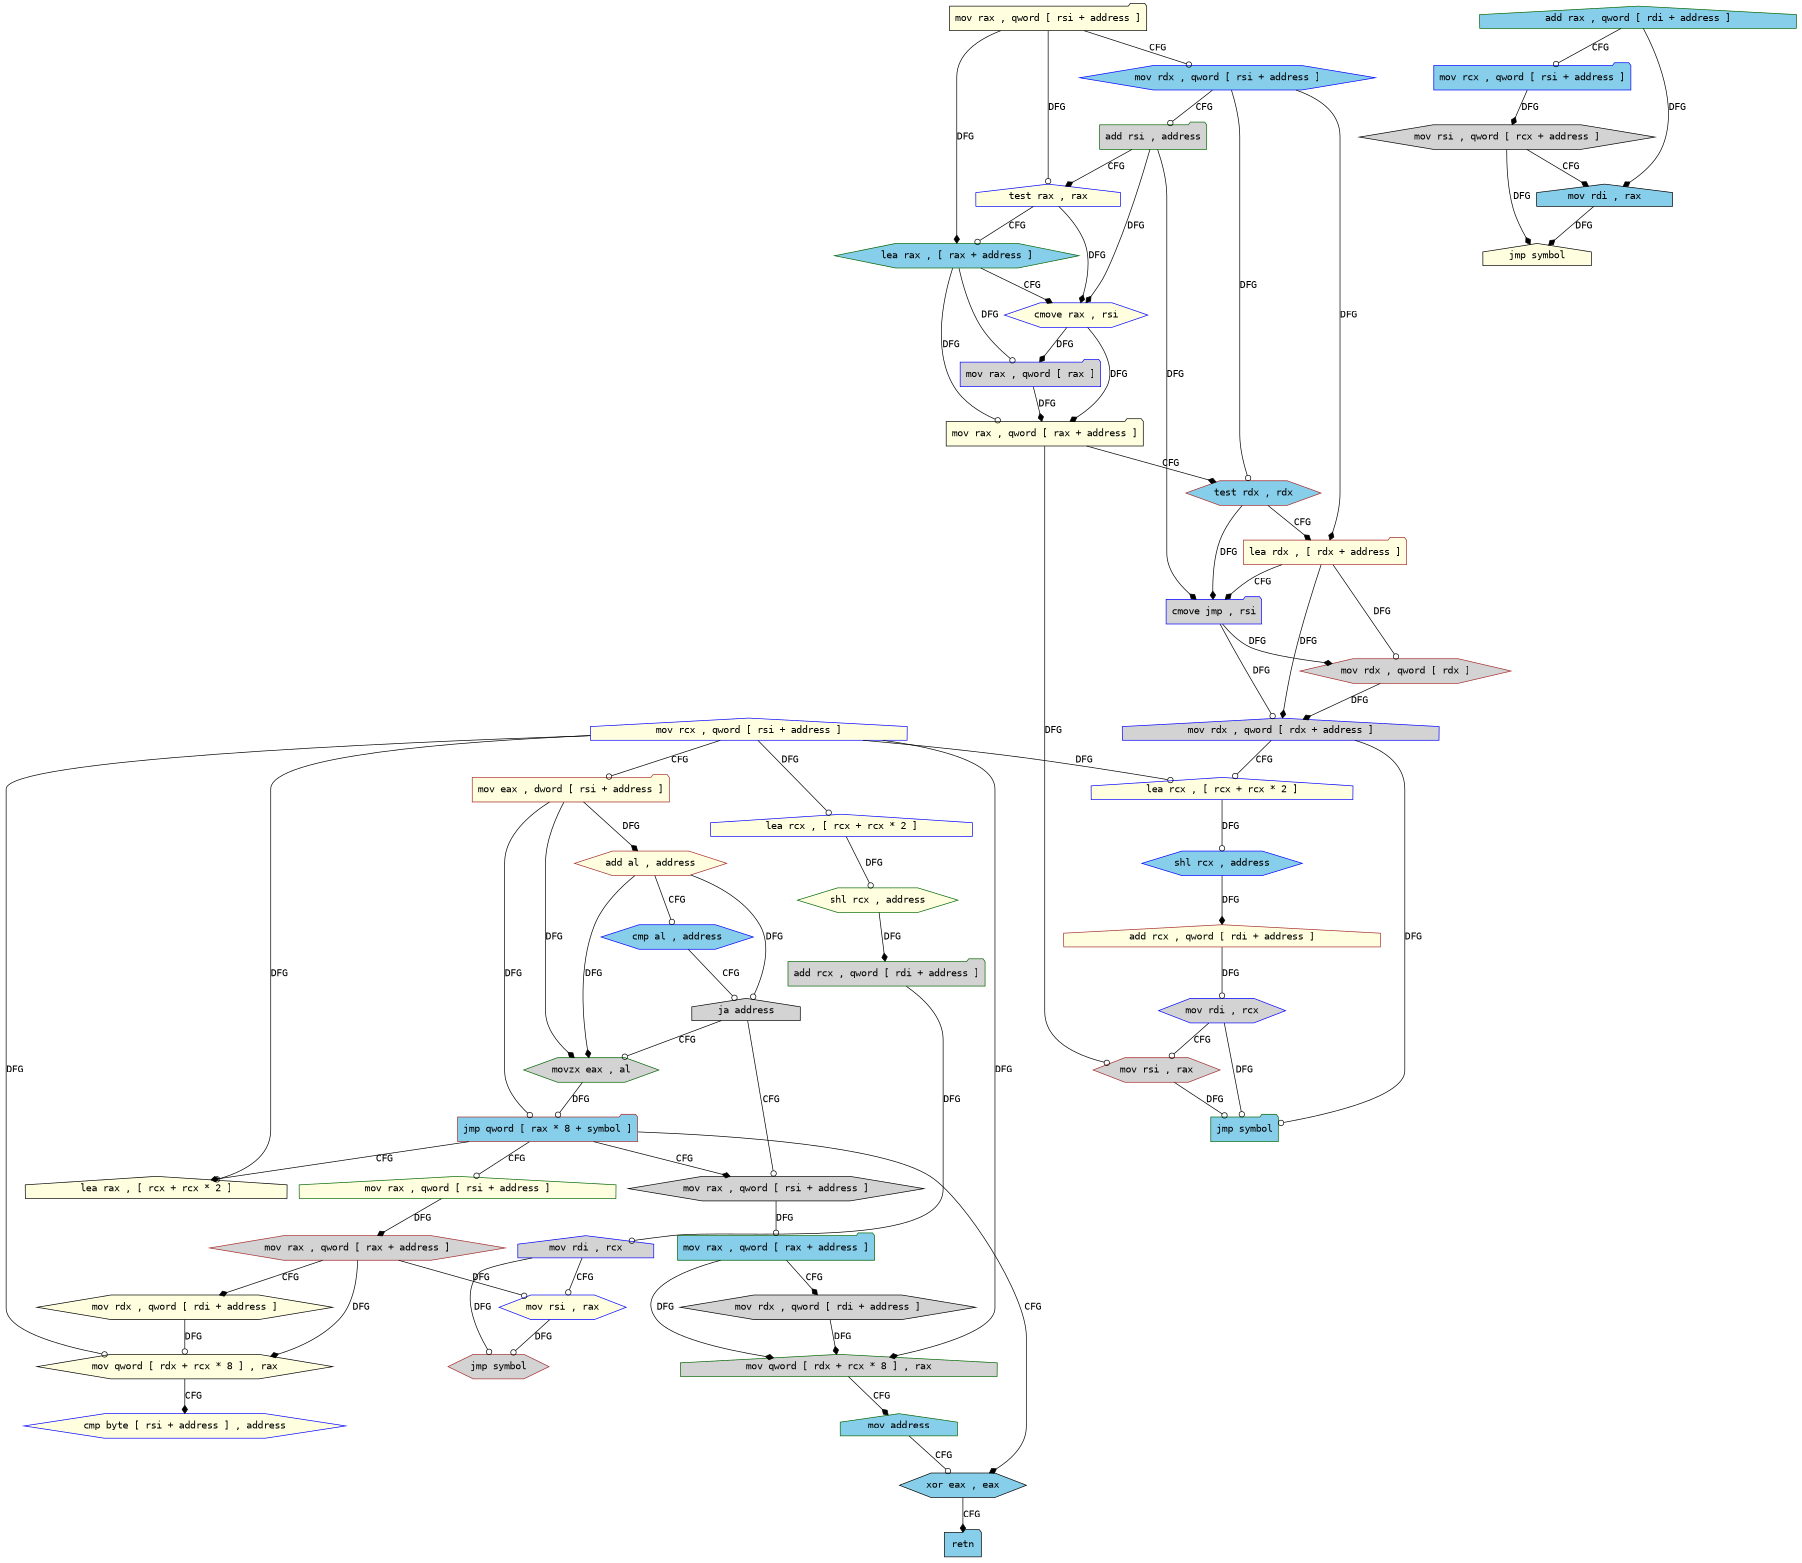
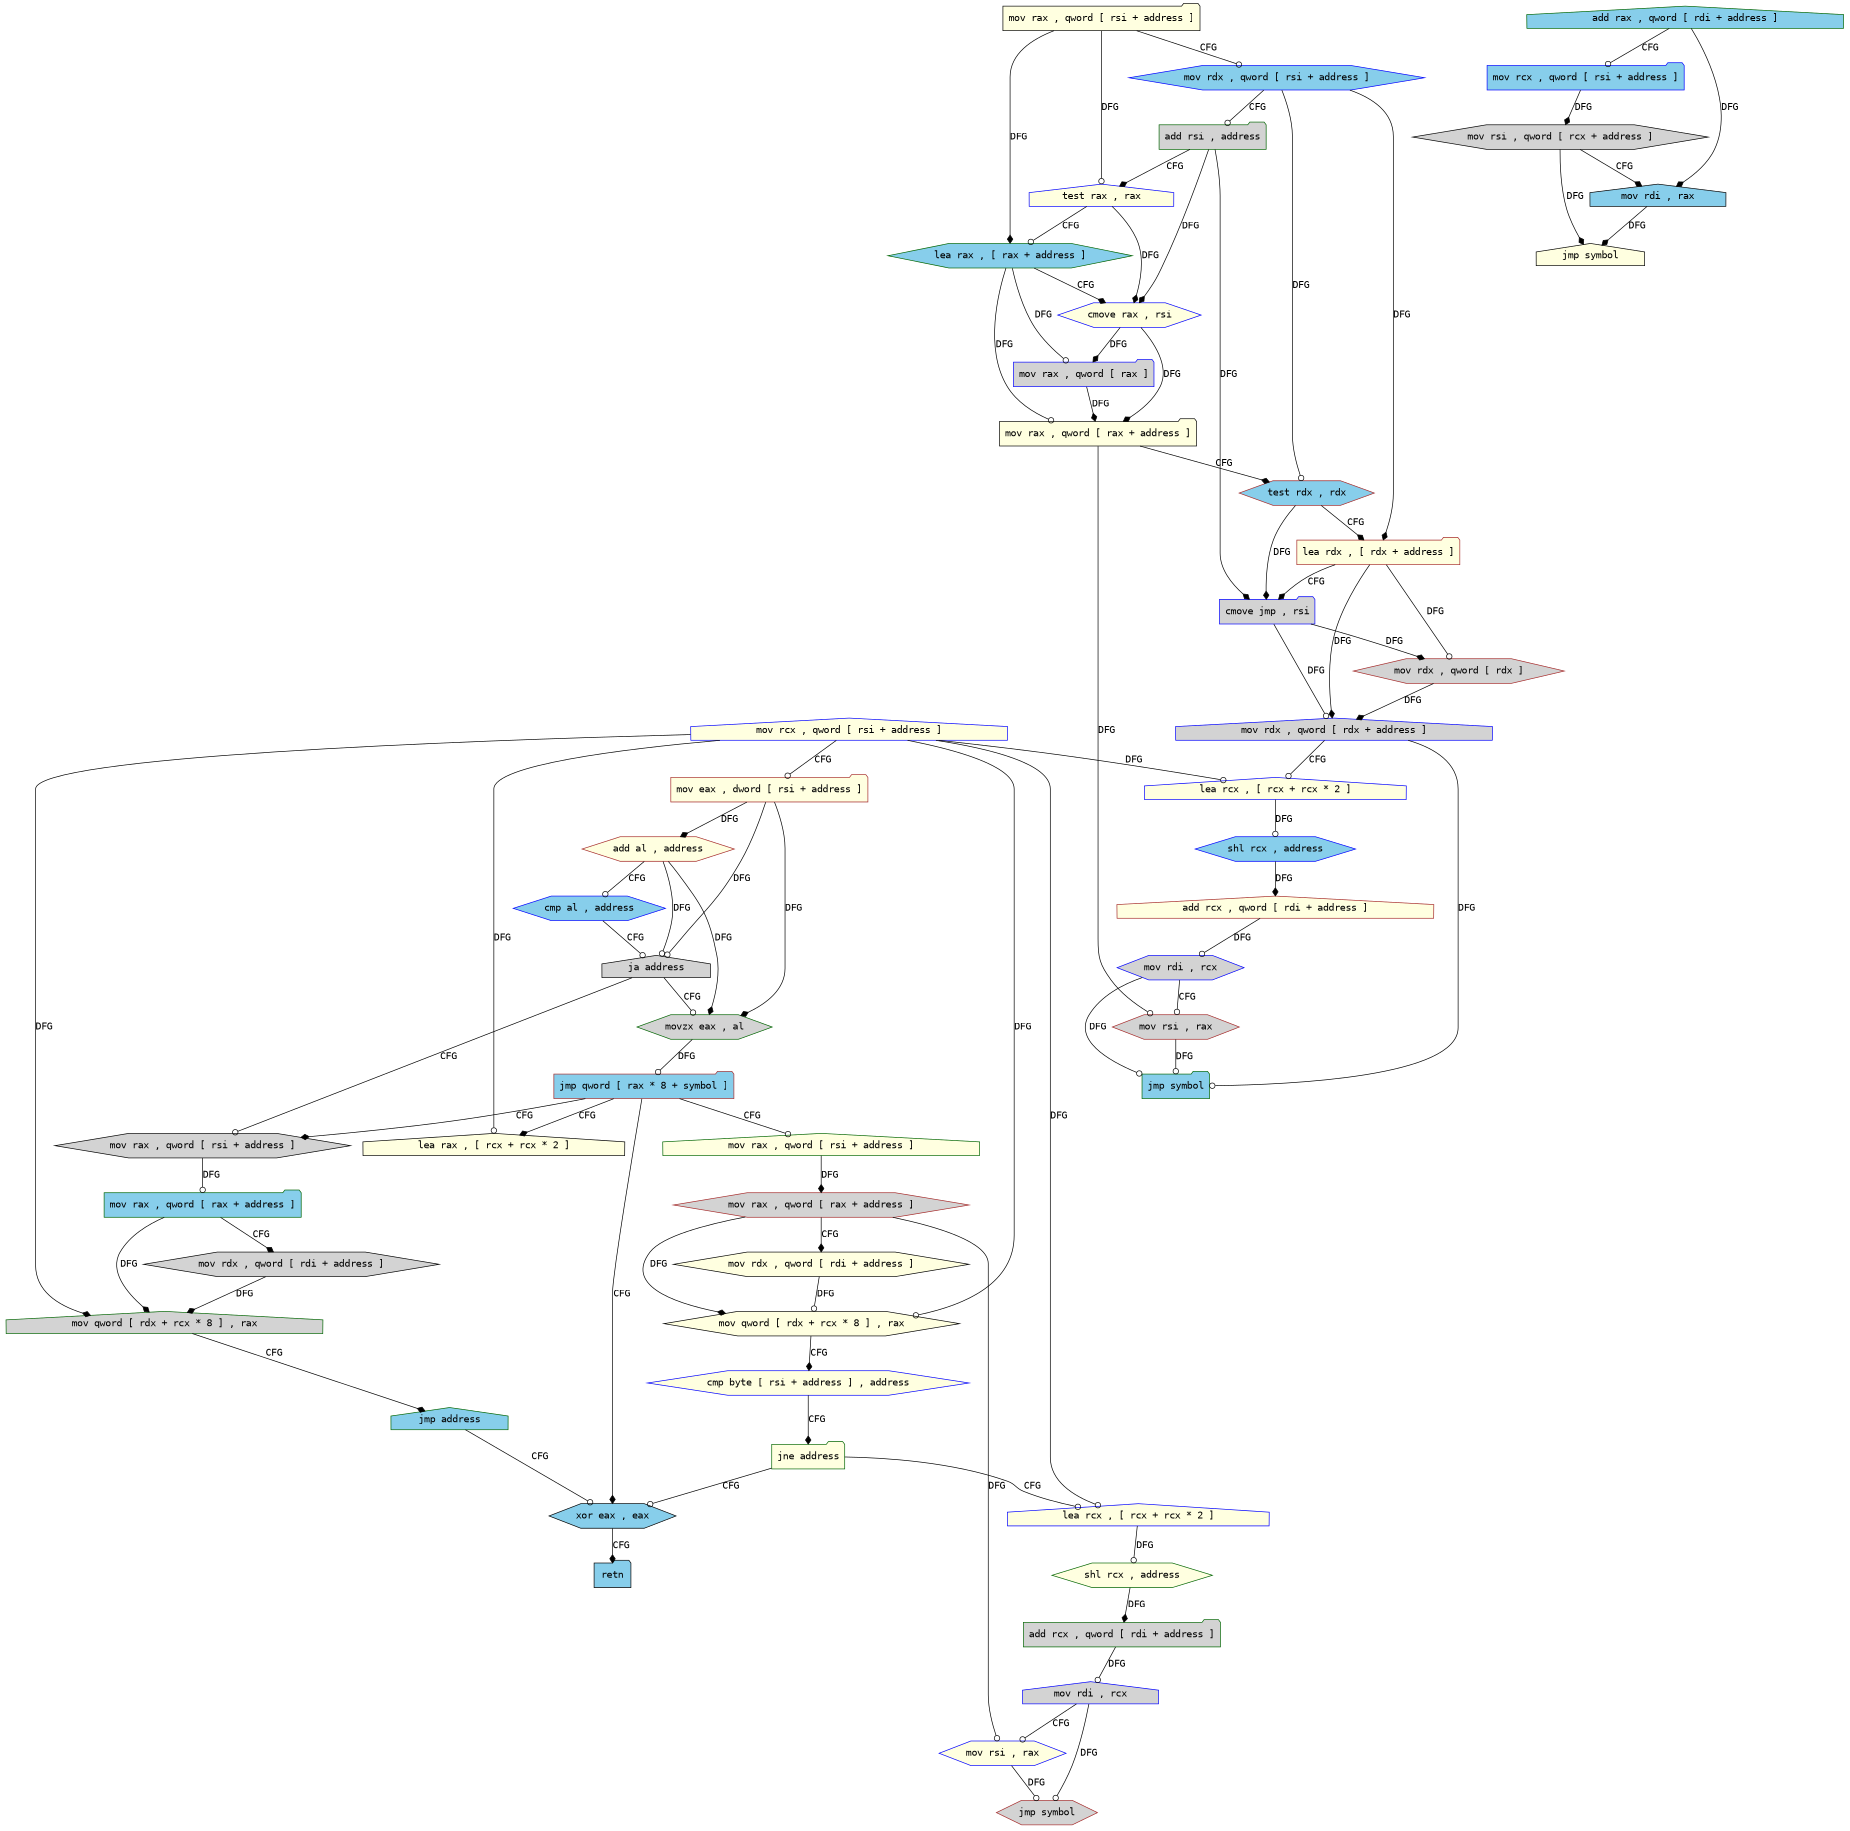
(505, 952) -> (727, 883)
(899, 1426) -> (450, 1420)
none -> (808, 1457)
